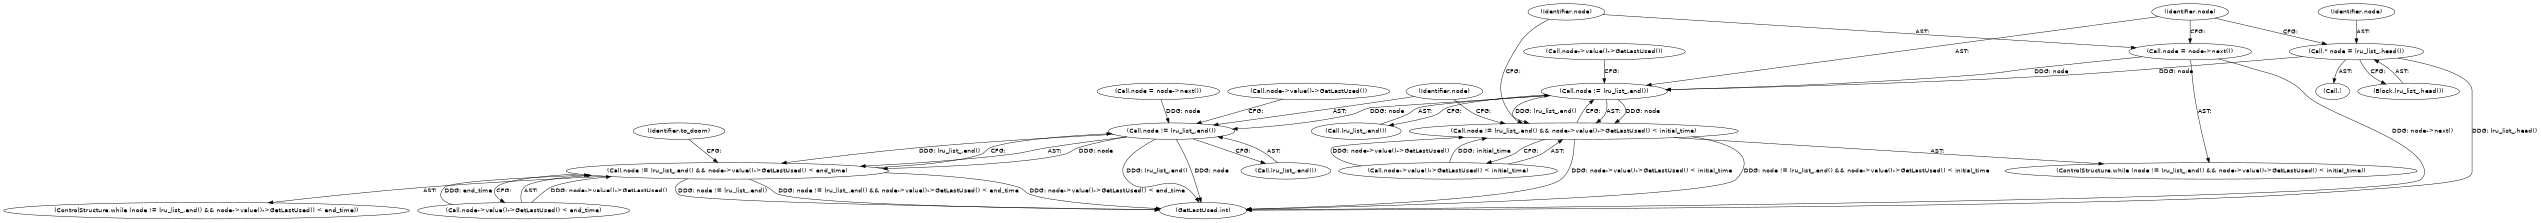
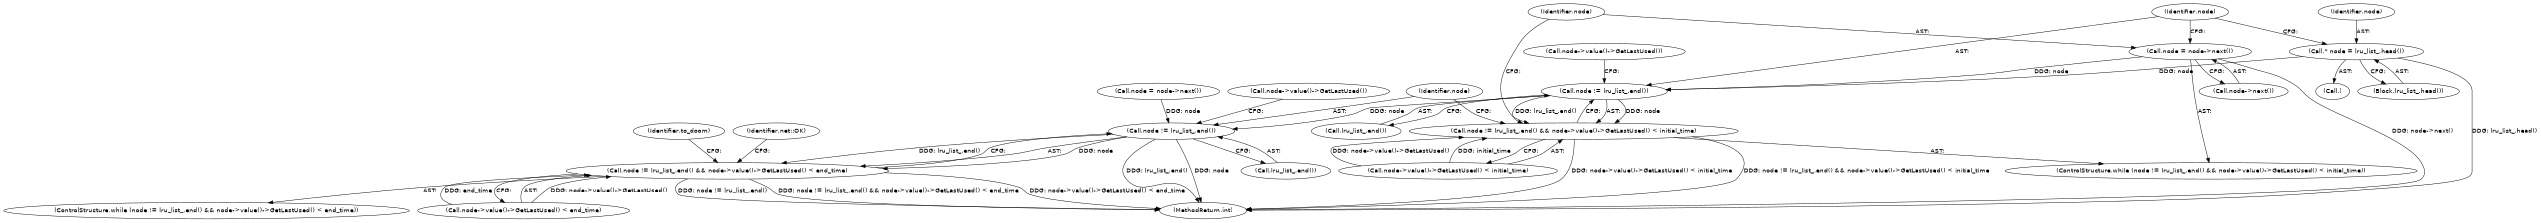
none -> (2244, 91)
none -> (776, 131)
(1203, 211) -> (1203, 211)
